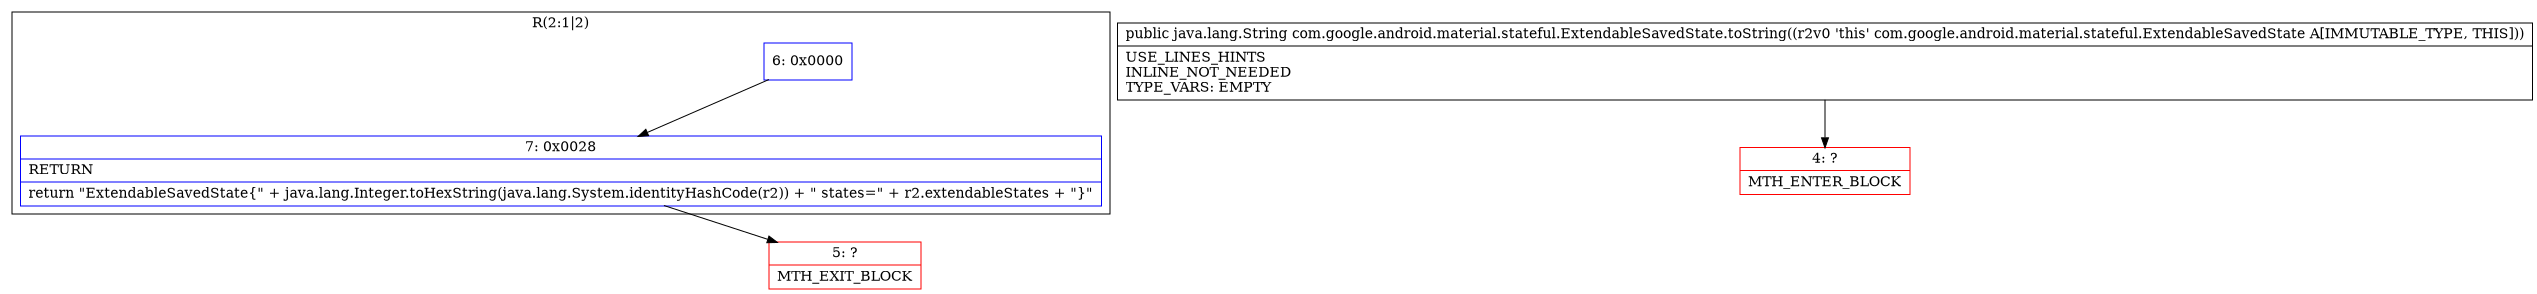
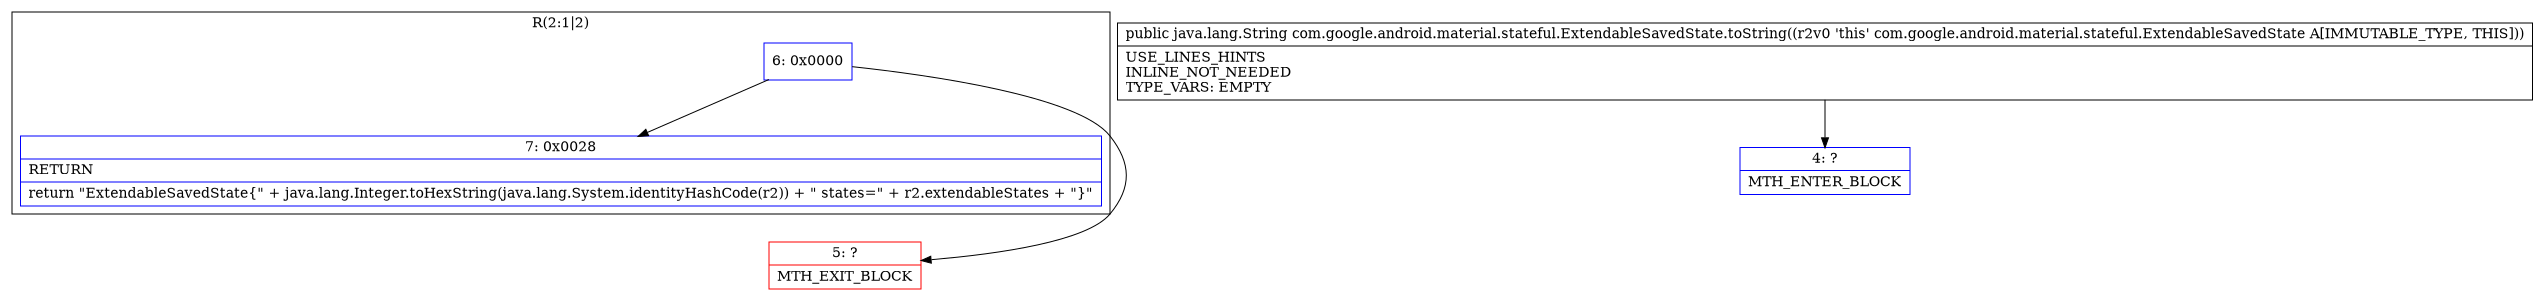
(1825, 171) -> (1825, 171)
(716, 222) -> (1101, 128)
